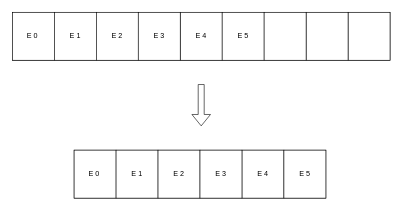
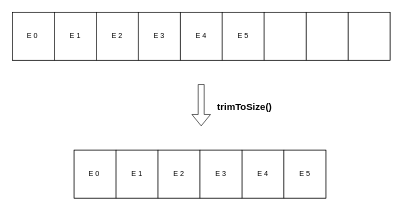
none -> (240, 105)
